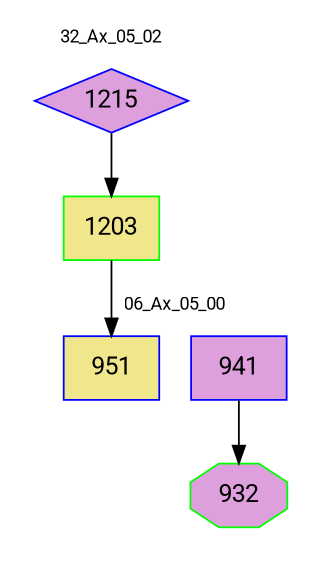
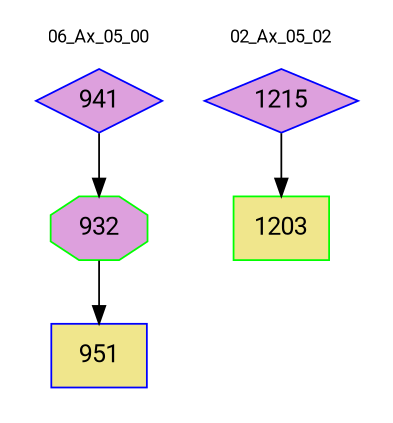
(111, 38) -> (281, 38)
(111, 299) -> (99, 283)
(239, 368) -> (99, 101)
